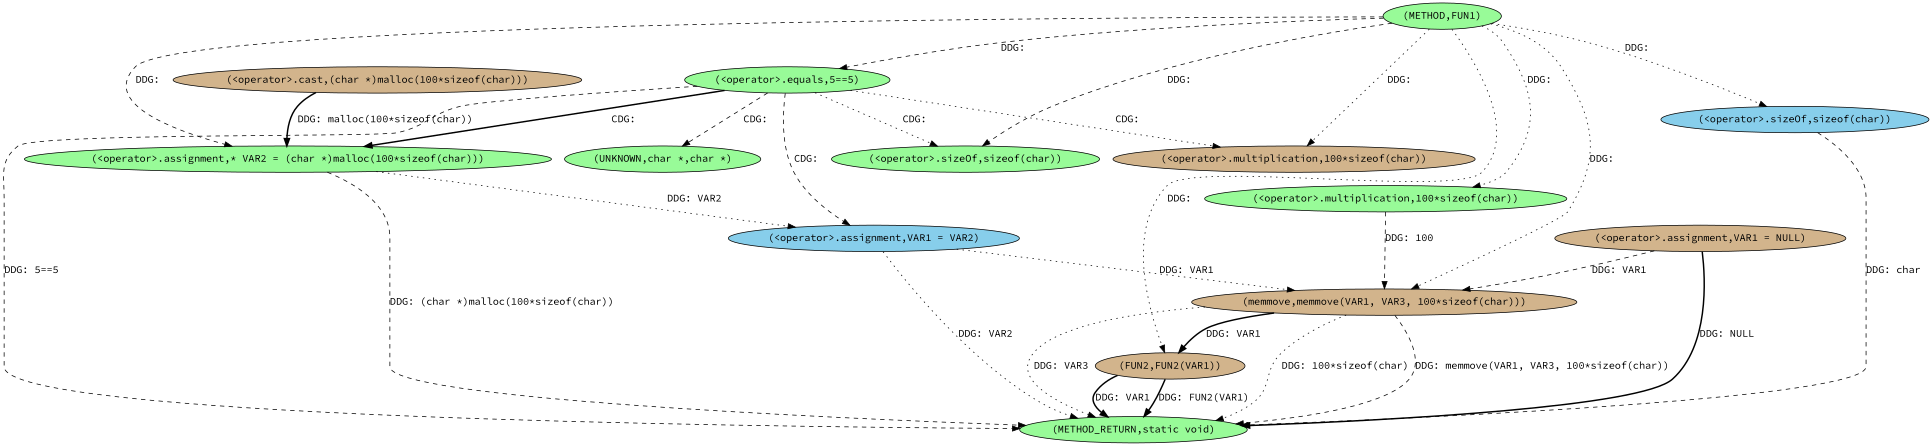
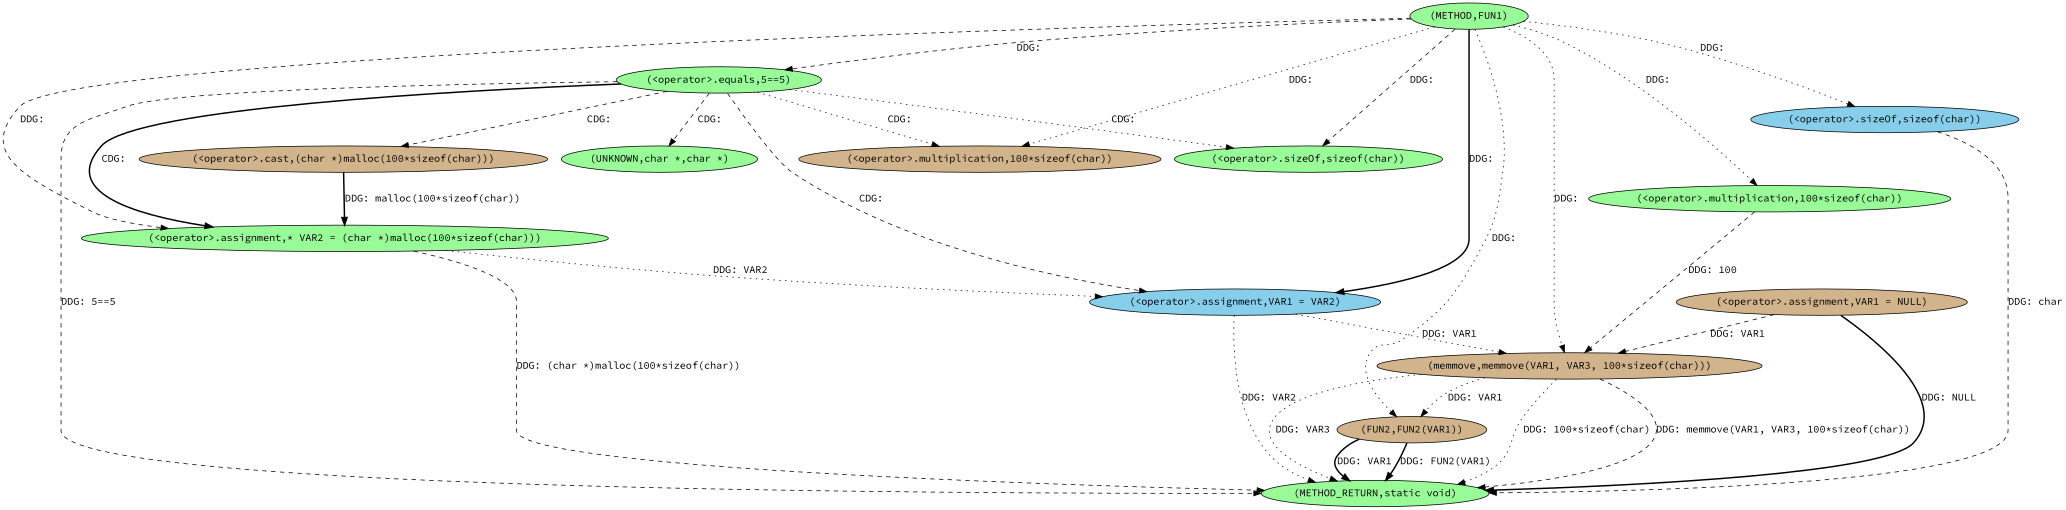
none -> (538, 118)
none -> (1469, 206)
(1225, 322) -> (1453, 390)
